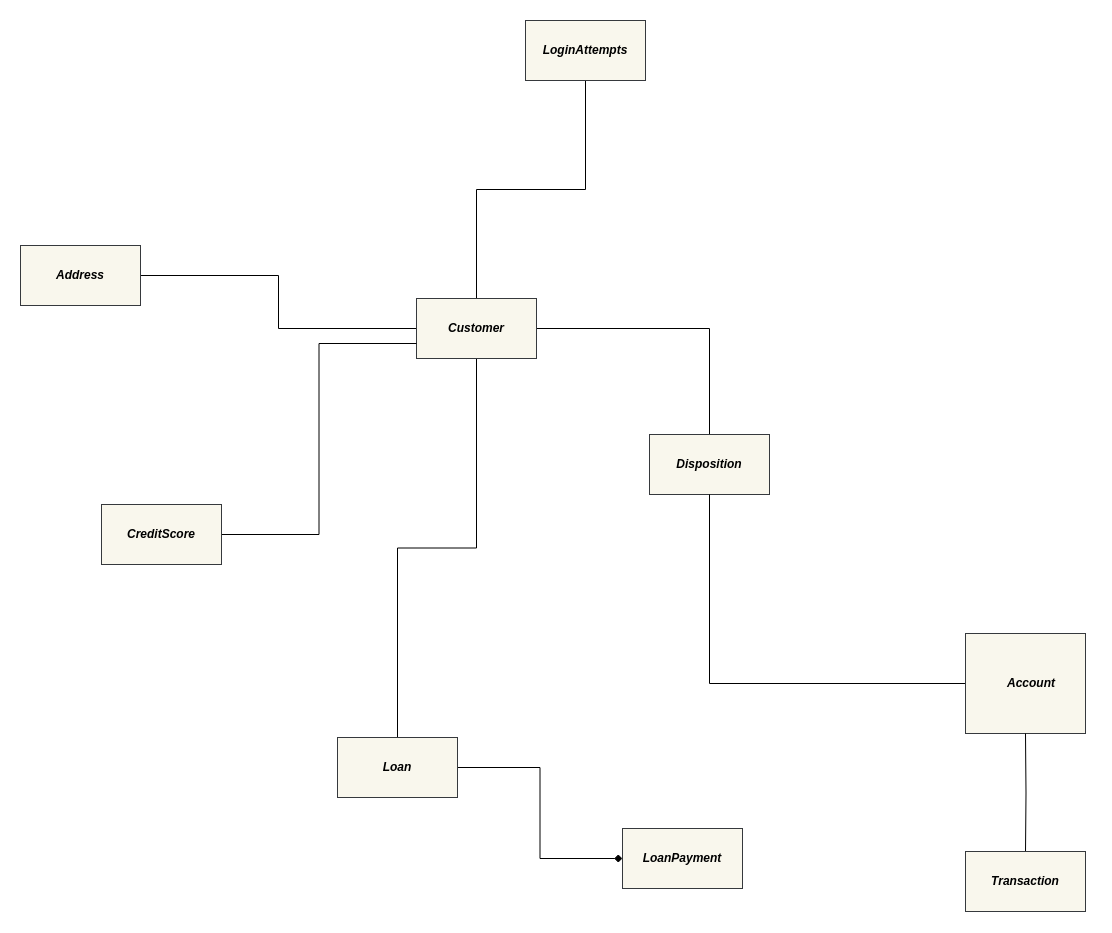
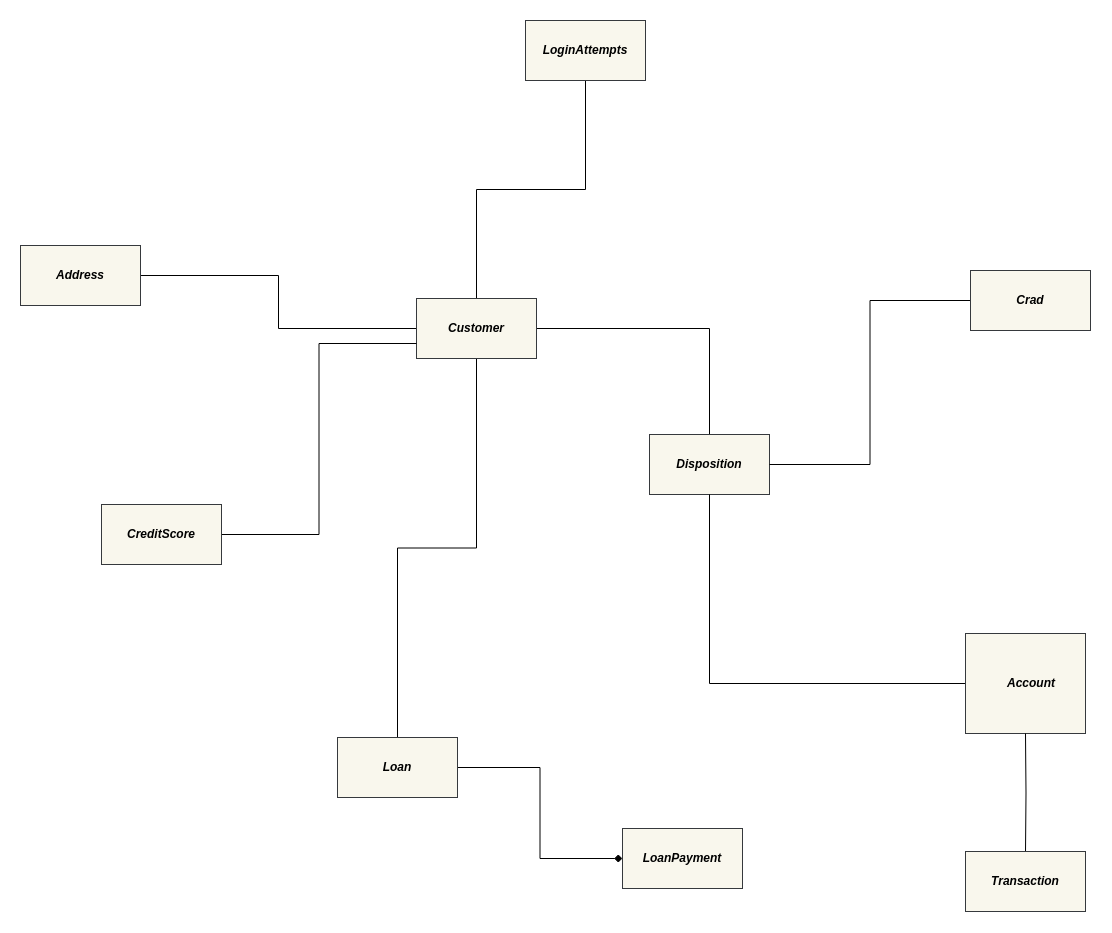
none -> (1031, 301)
none -> (870, 383)
